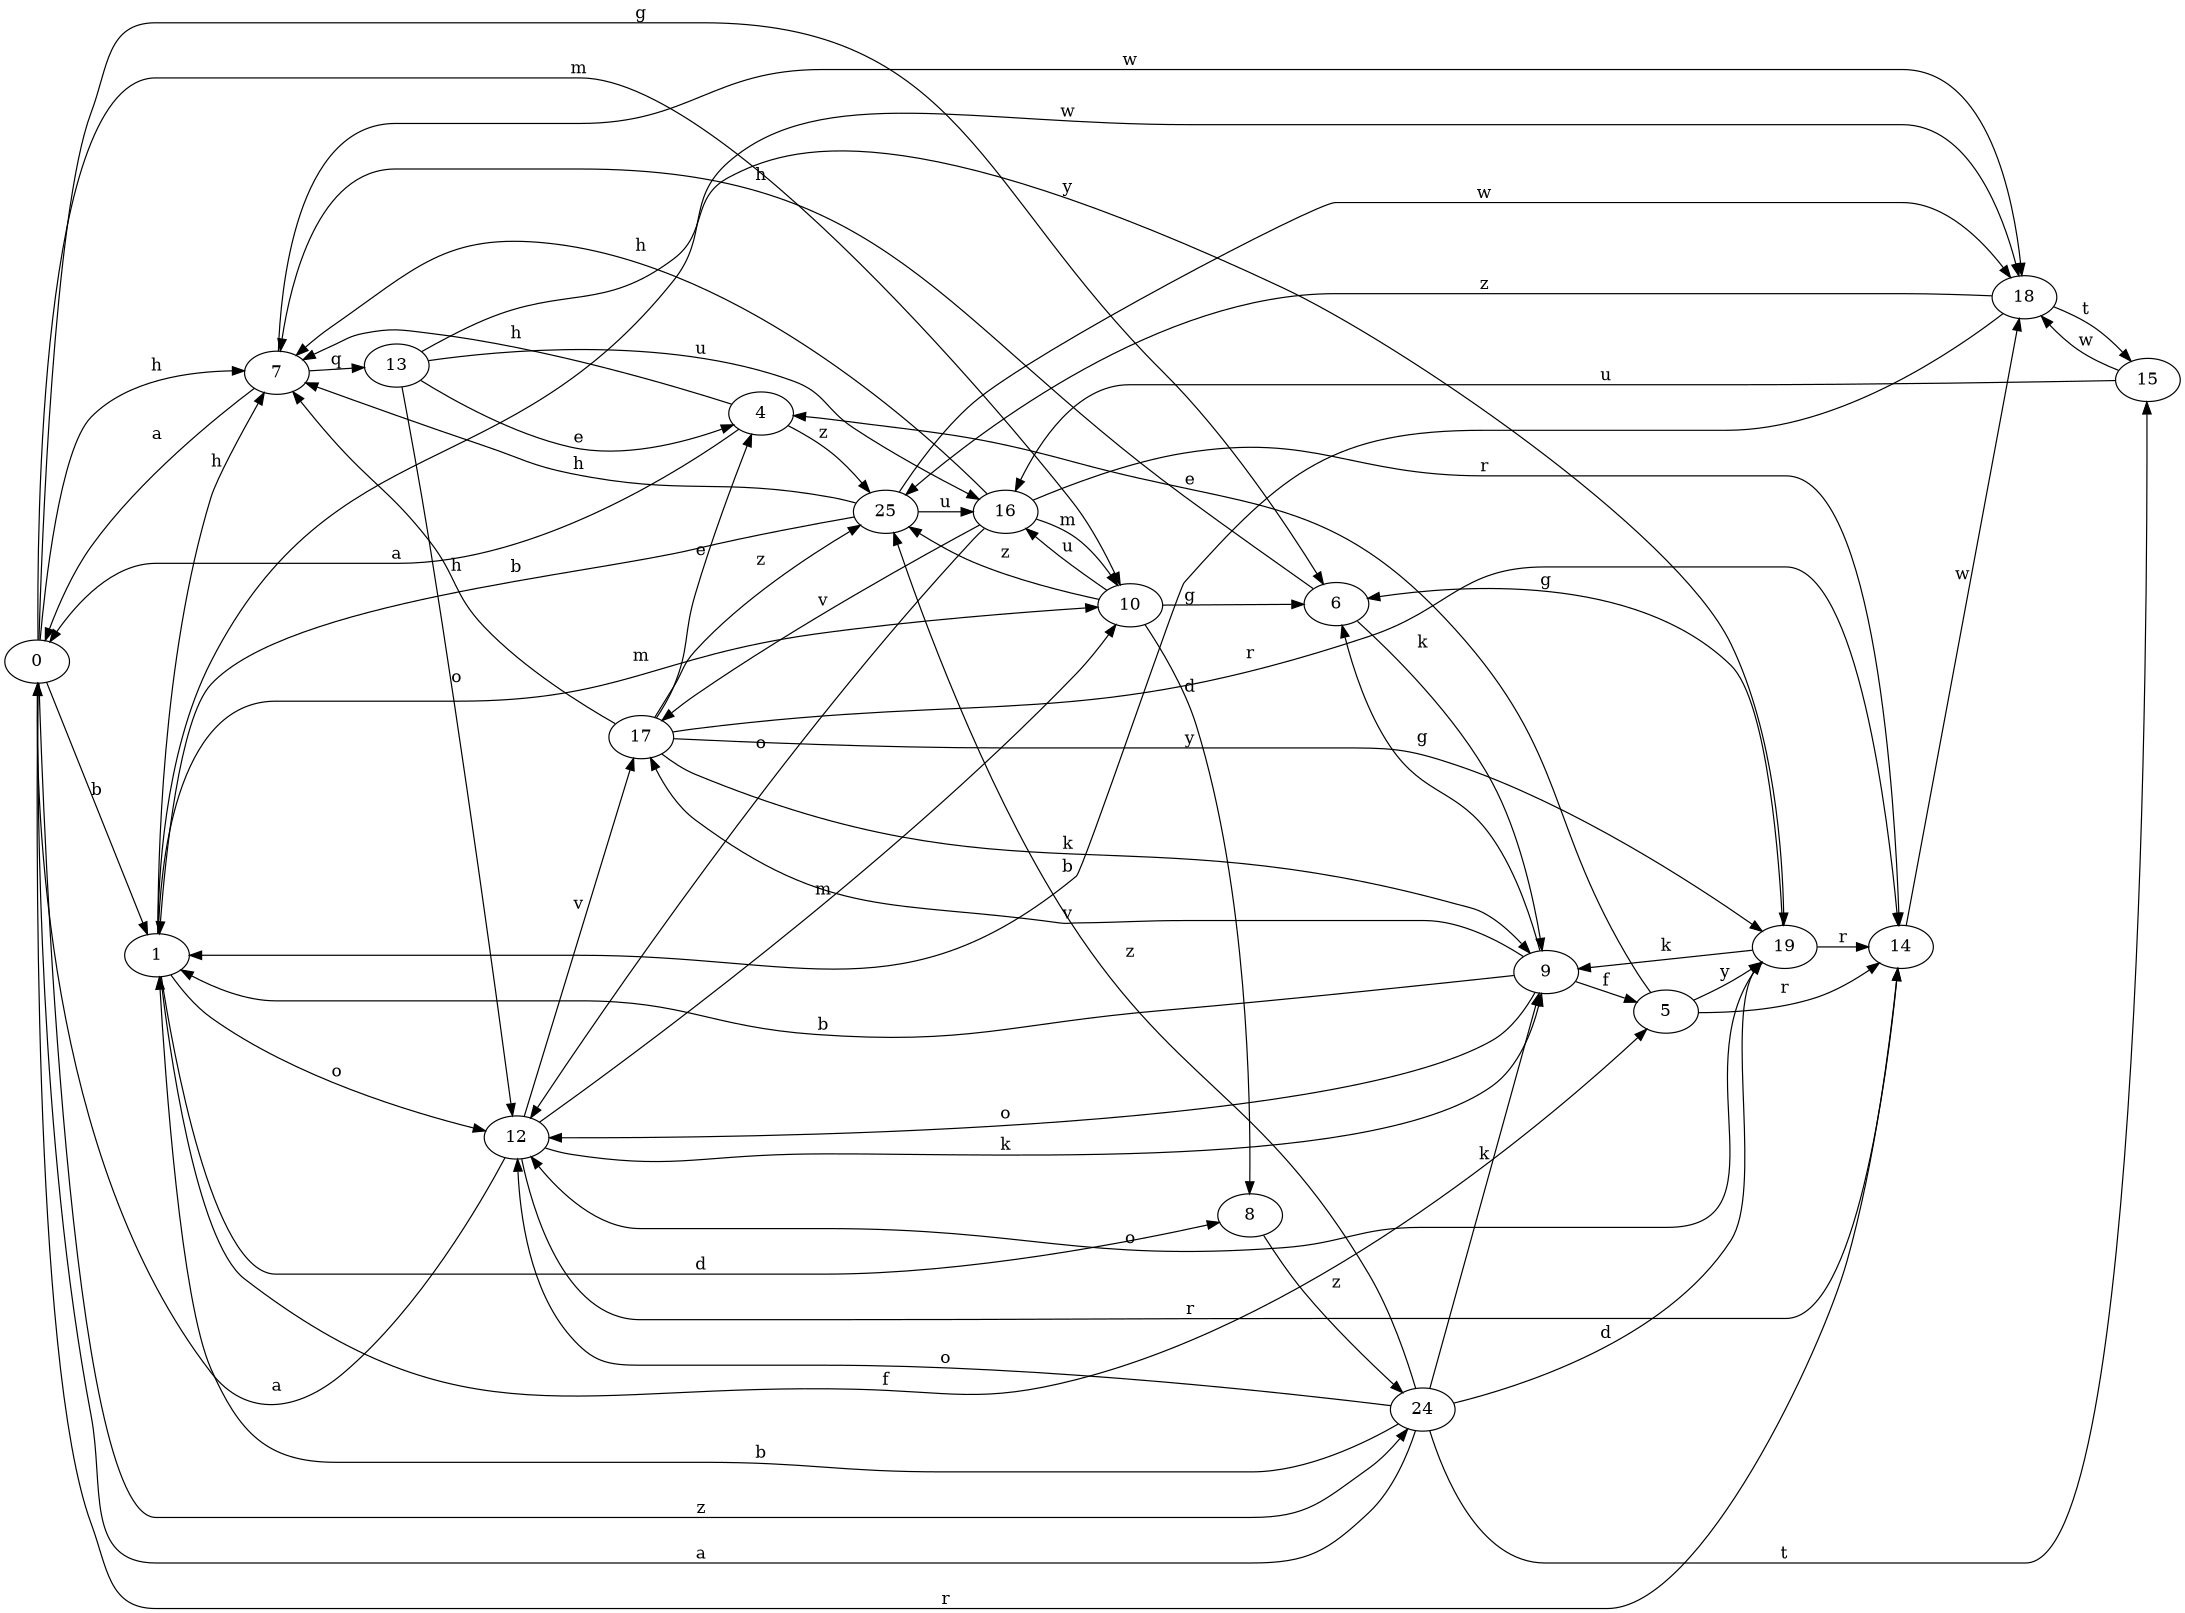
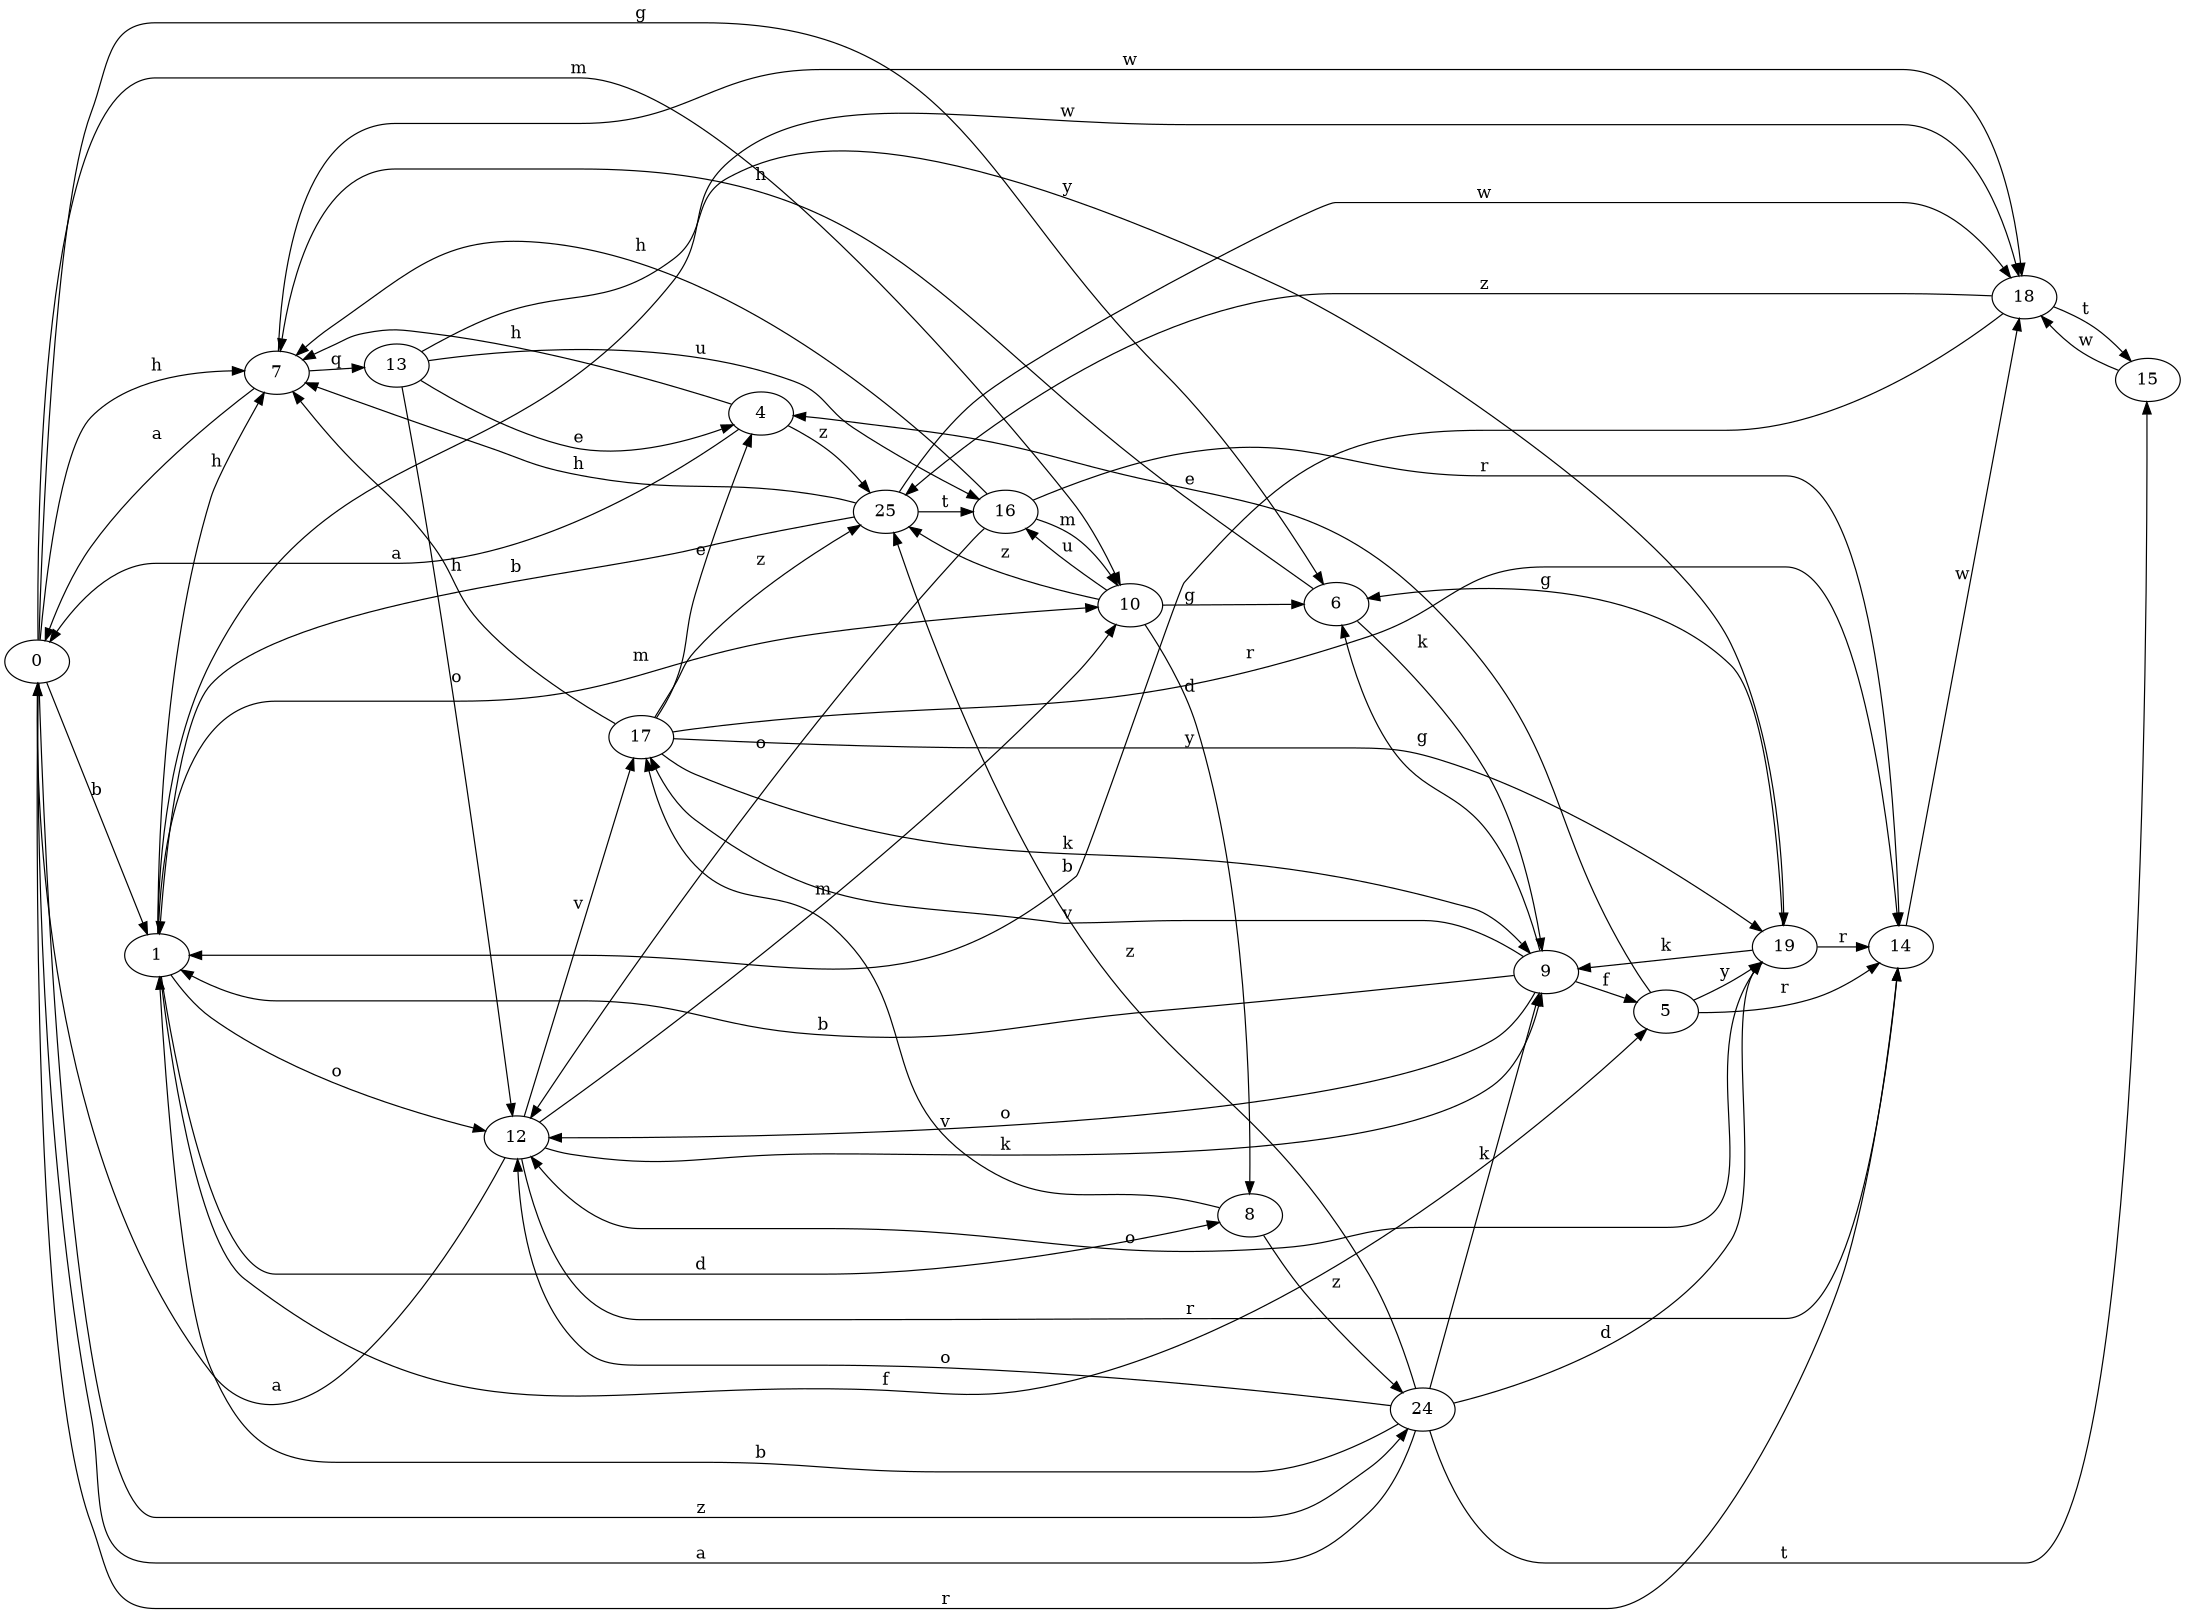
(1546, 385) -> none
(946, 503) -> (946, 503)
(823, 614) -> (904, 1063)
